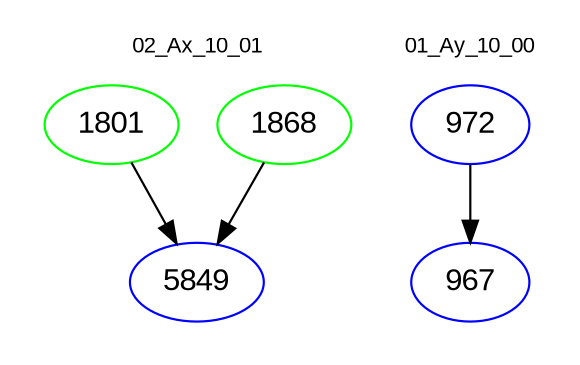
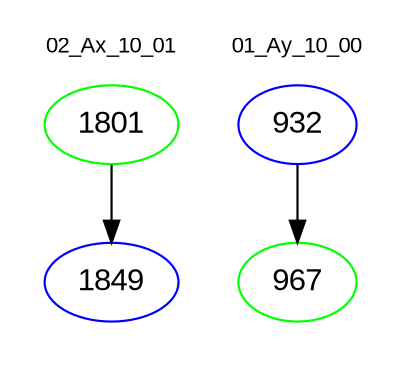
(284, 125) -> none
(470, 125) -> (298, 125)
(197, 282) -> (112, 282)
(470, 282) -> (298, 282)
